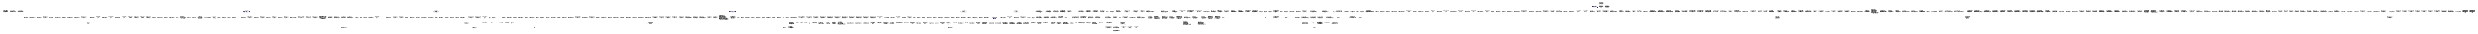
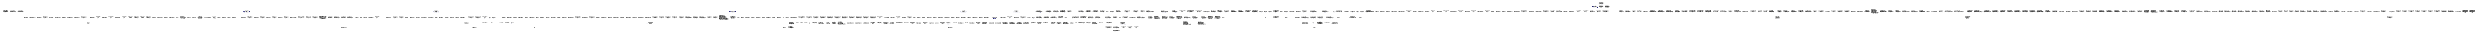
(1613, 11) -> none
